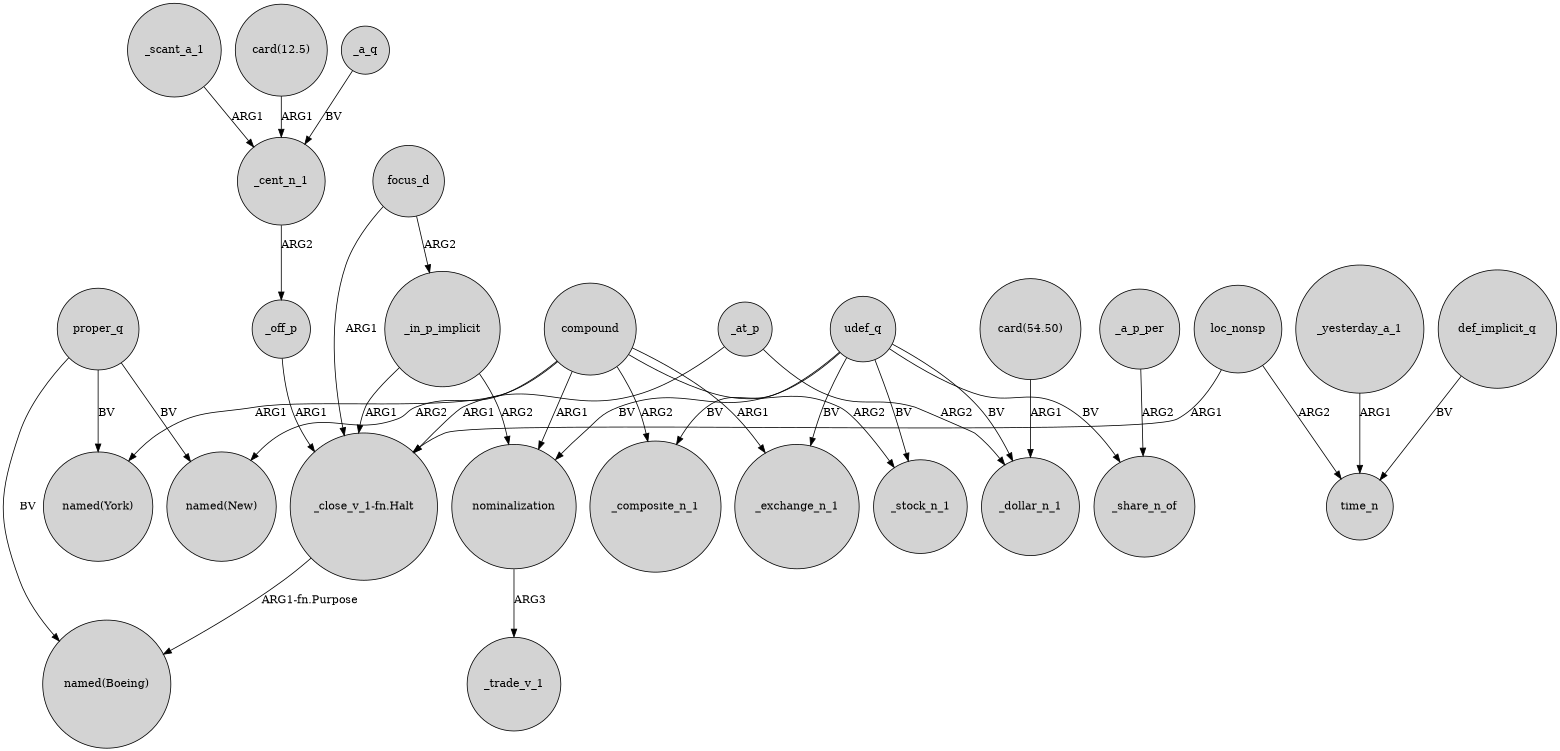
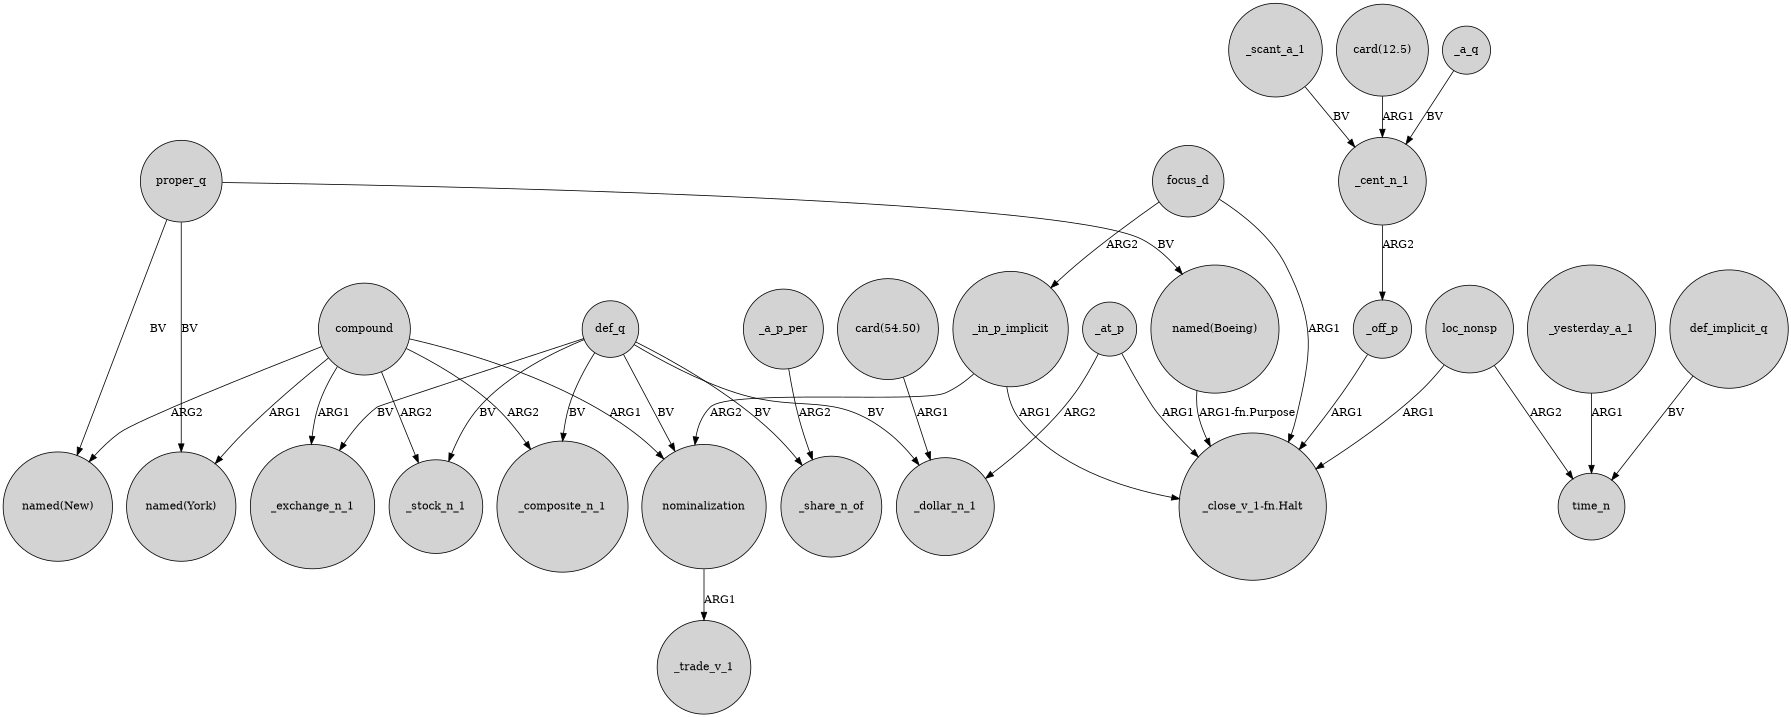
(248, 117) -> (1341, 117)
(863, 329) -> (610, 329)
(530, 600) -> (720, 600)
(243, 608) -> (1198, 416)
